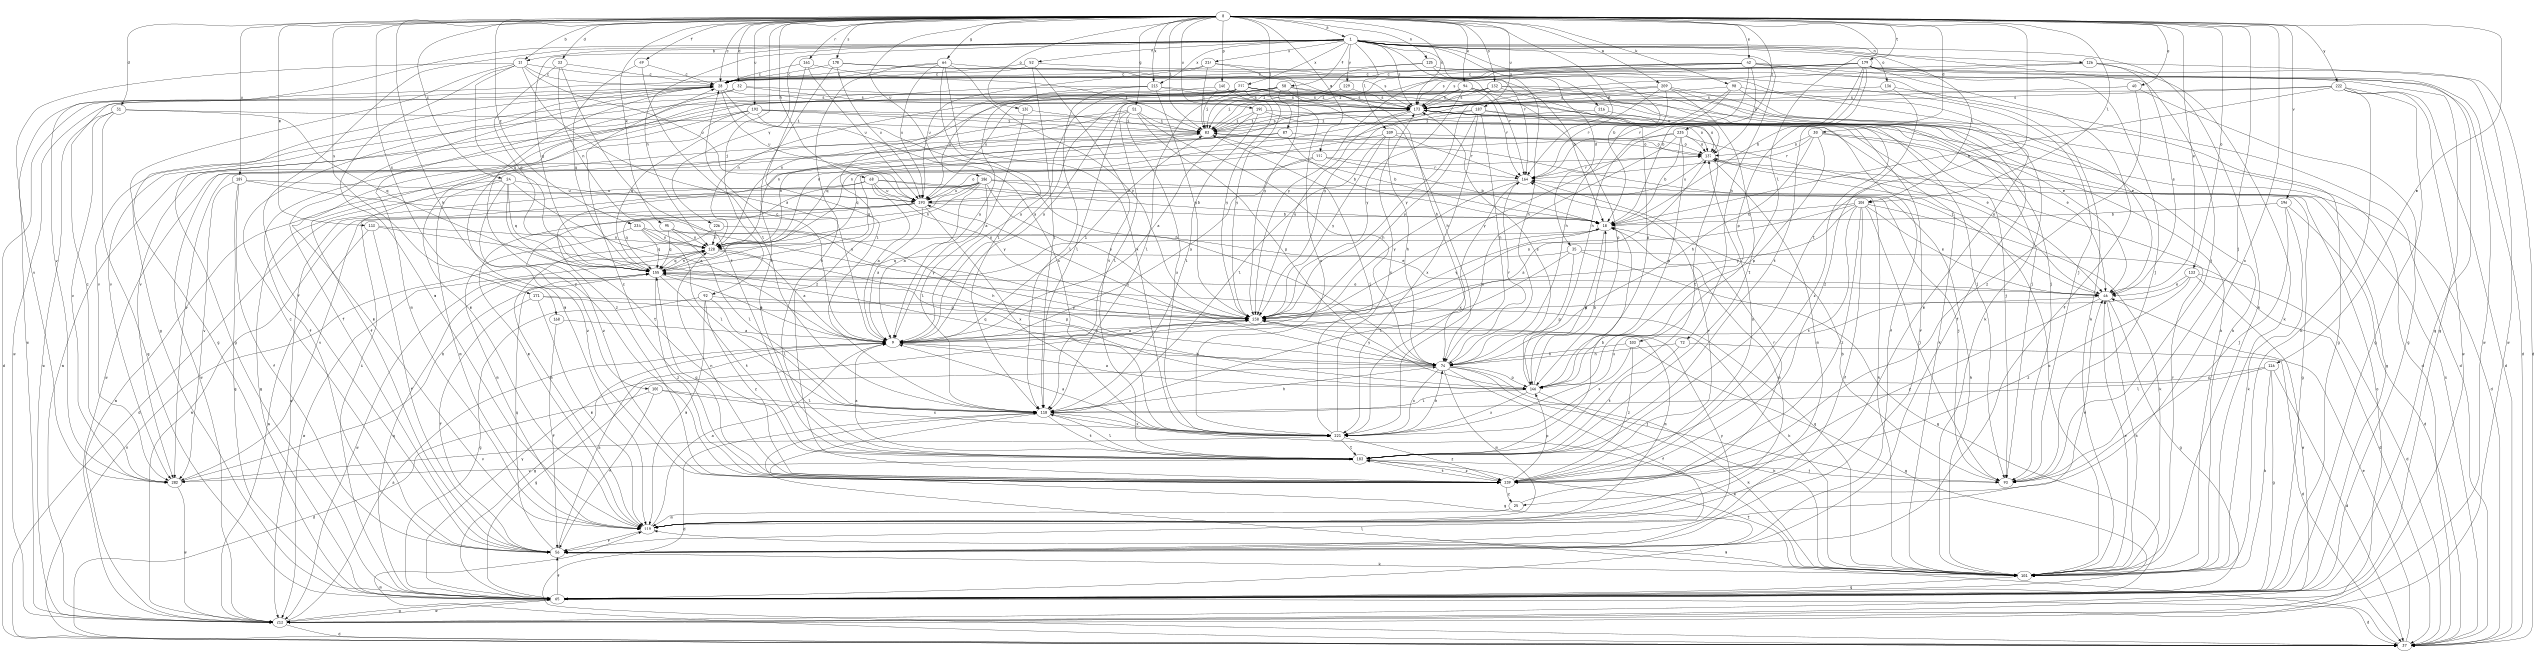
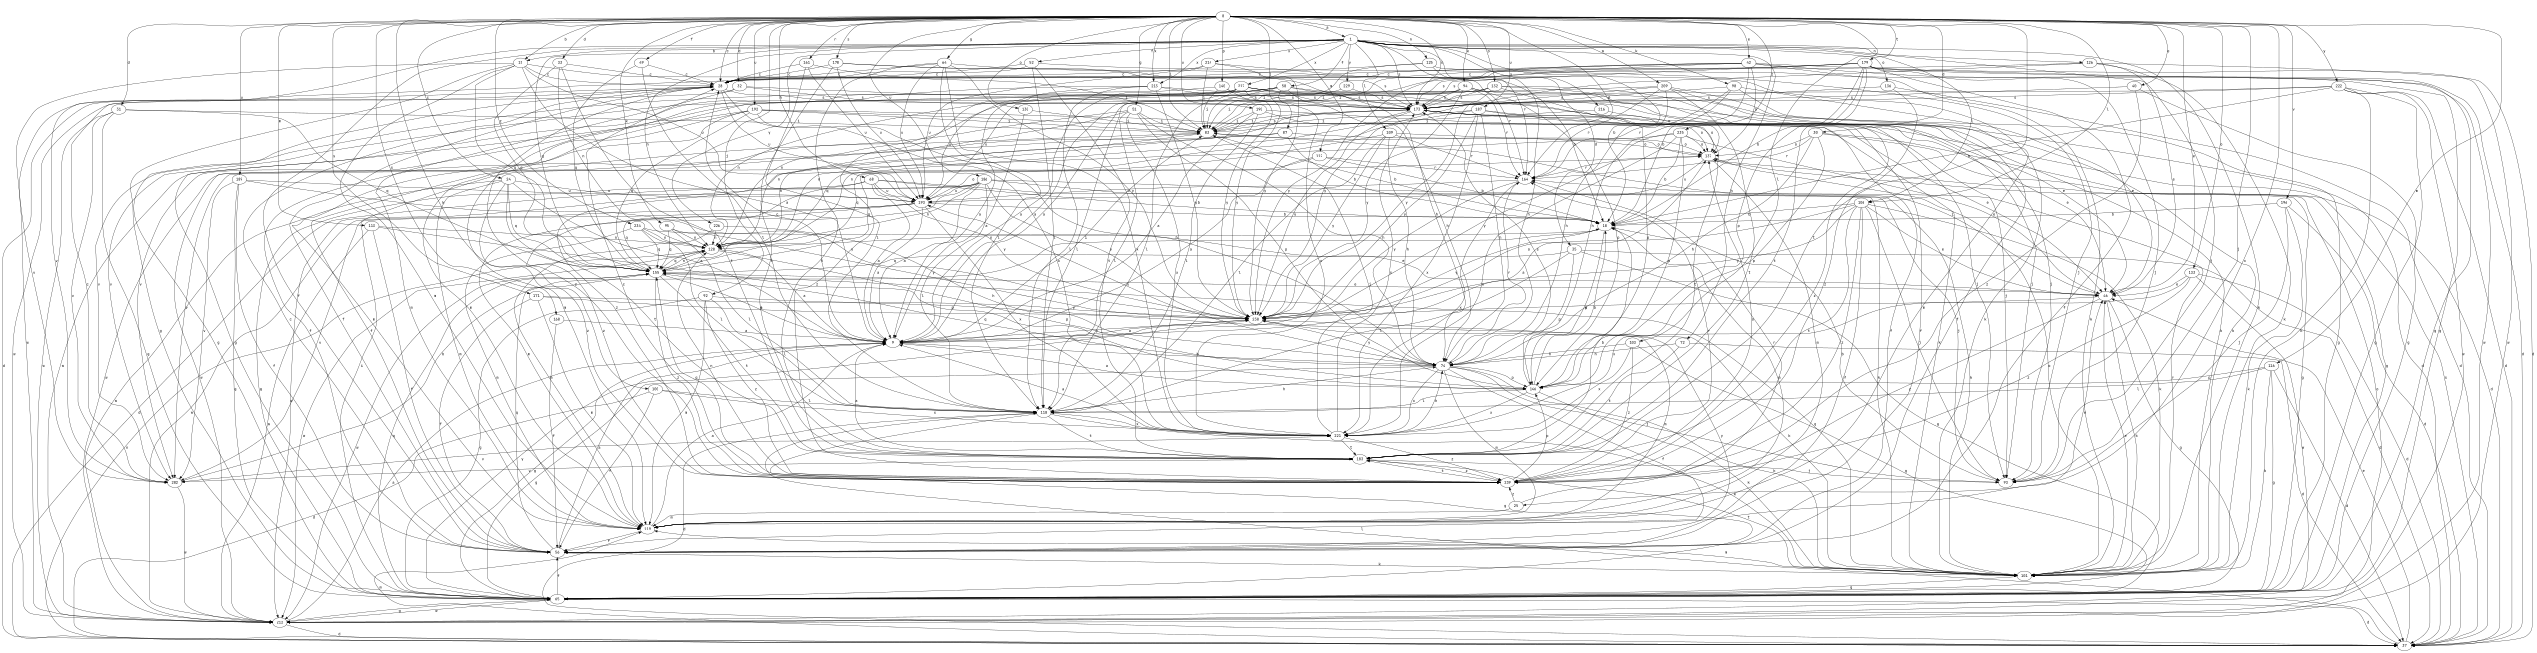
(1138, 450) -> none
(1507, 494) -> (1512, 496)
